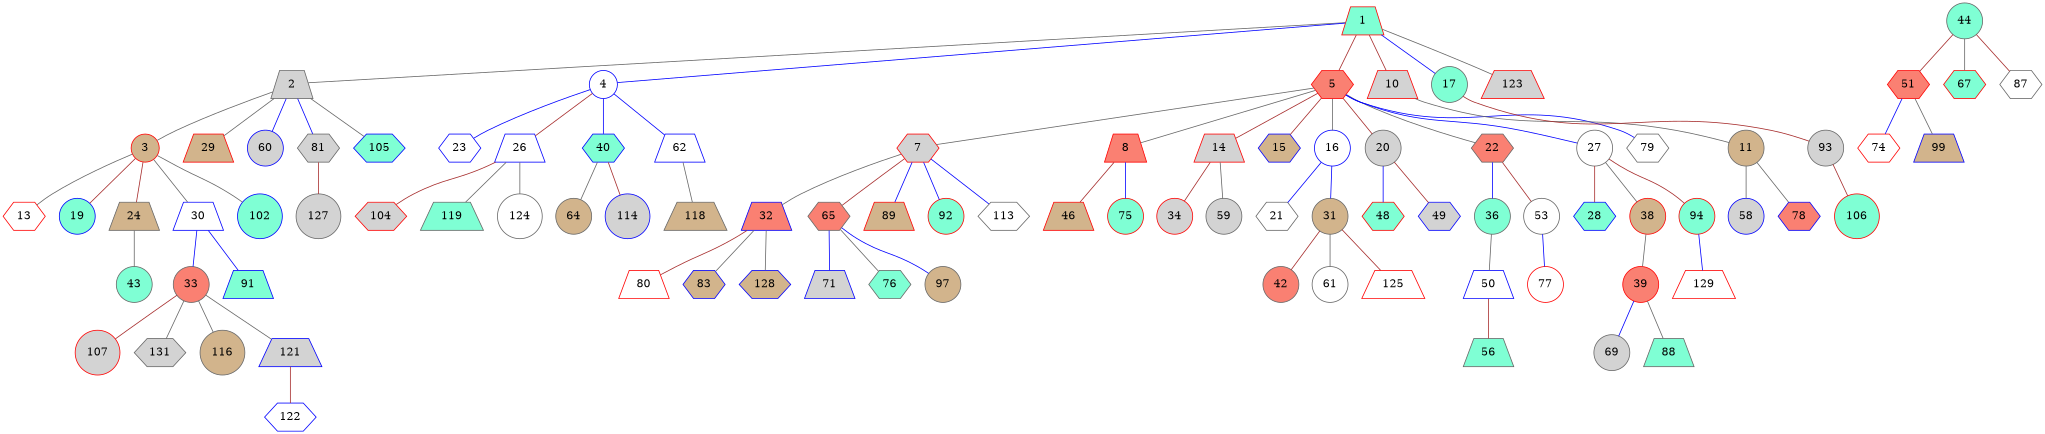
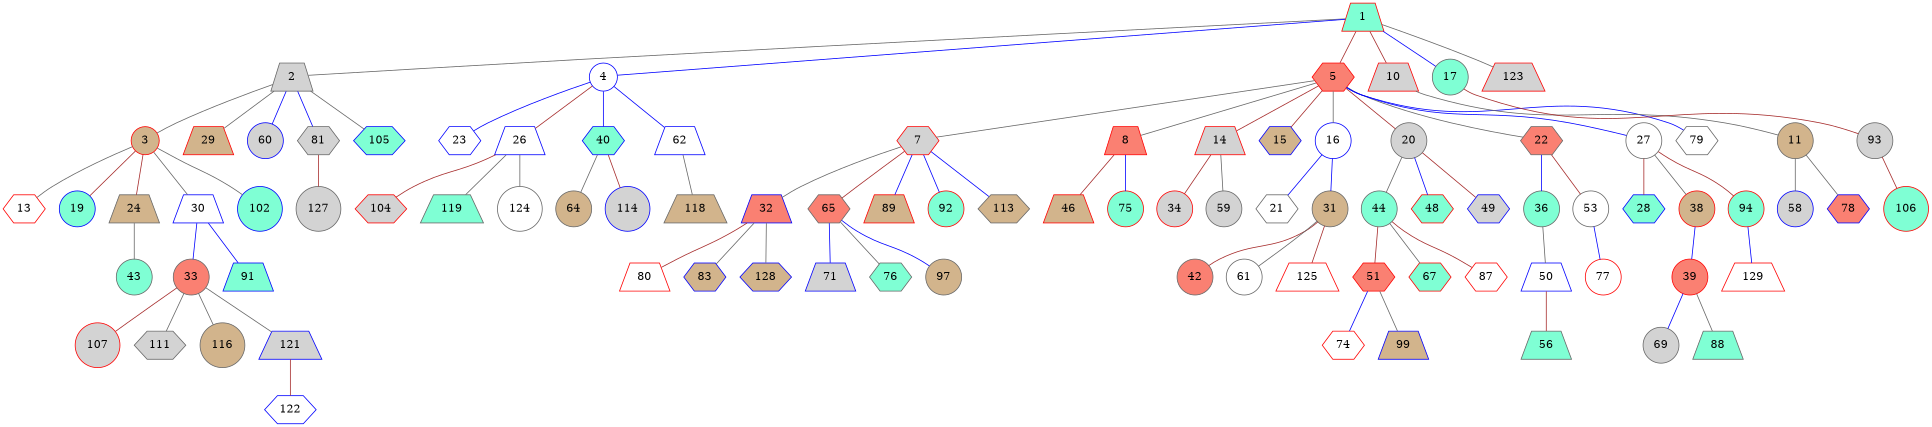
(2021, 84) -> (1486, 277)
none -> (1394, 175)
(1004, 216) -> (1004, 209)
(1644, 250) -> (1693, 243)
(160, 353) -> (160, 345)
